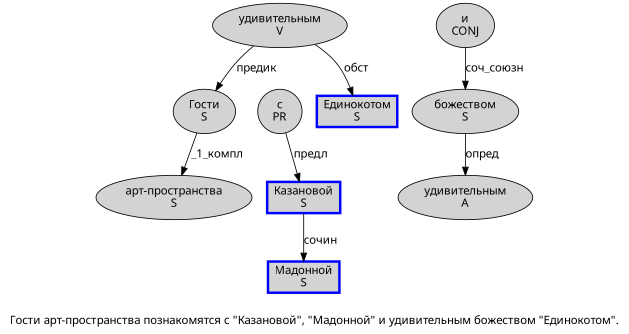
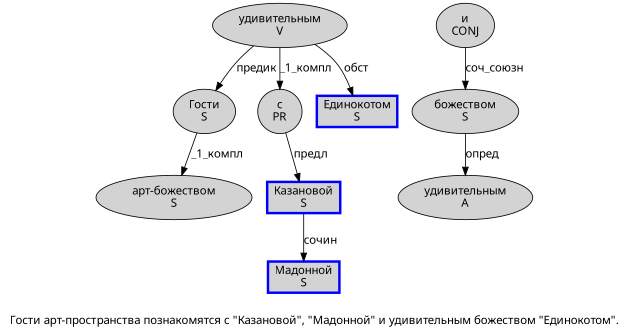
none -> (280, 64)
(174, 198) -> (174, 198)
